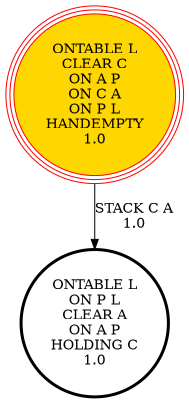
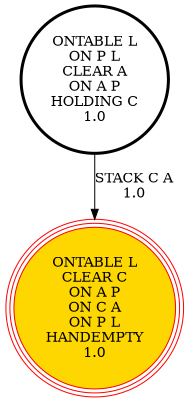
(95, 211) -> (95, 181)
